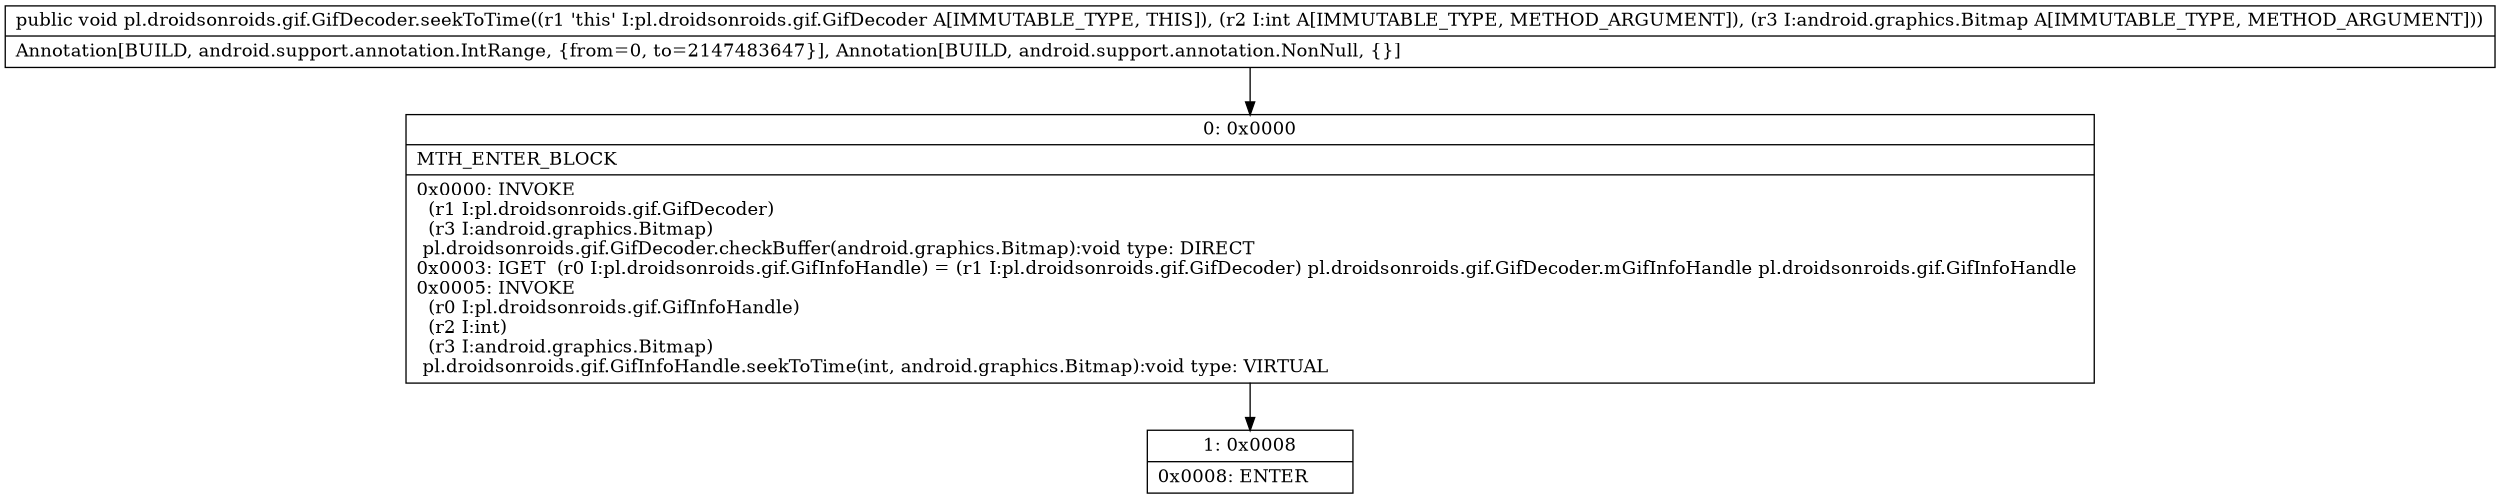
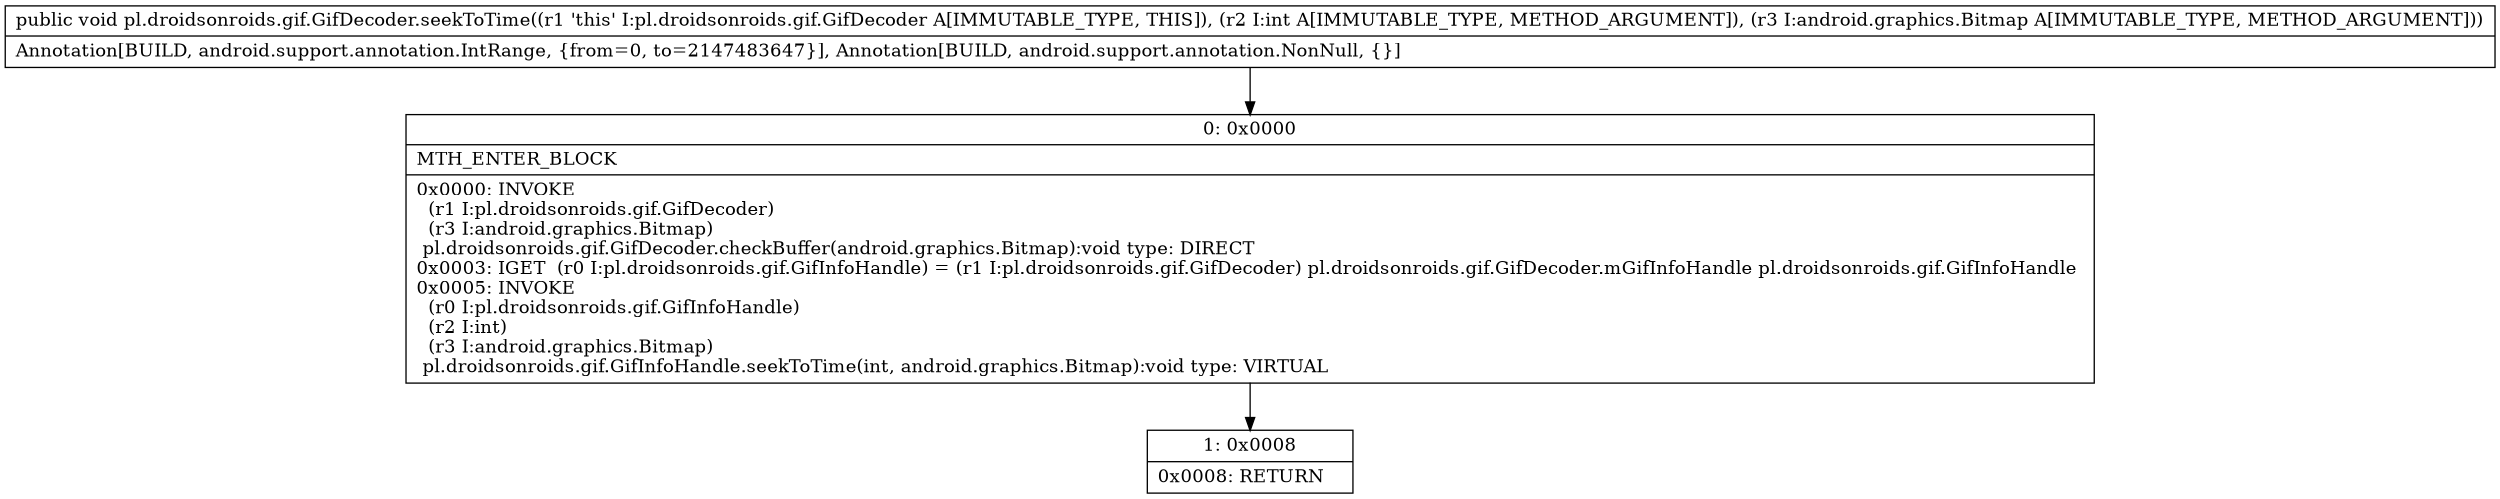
(1242, 477) -> (1250, 477)
